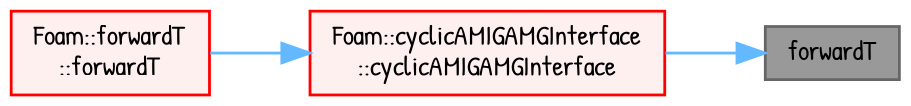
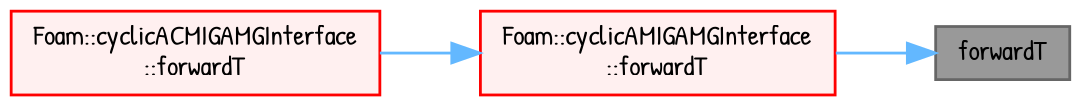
(110, 53) -> (196, 53)
(487, 53) -> (658, 53)
